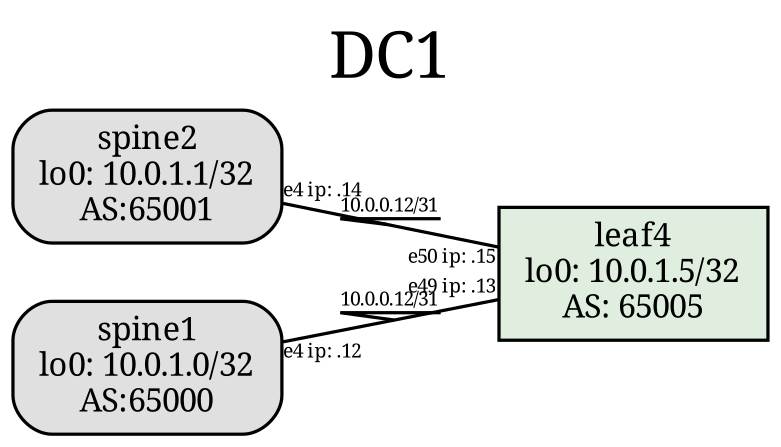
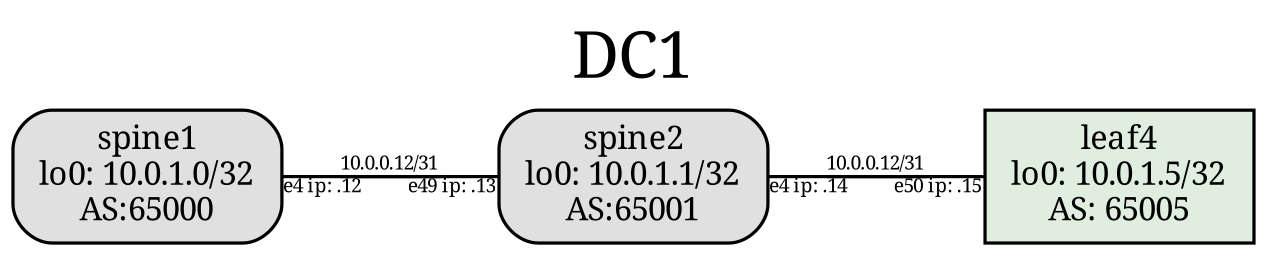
(391, 321) -> (391, 177)
